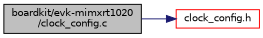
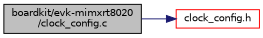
(73, 19) -> (73, 19)
